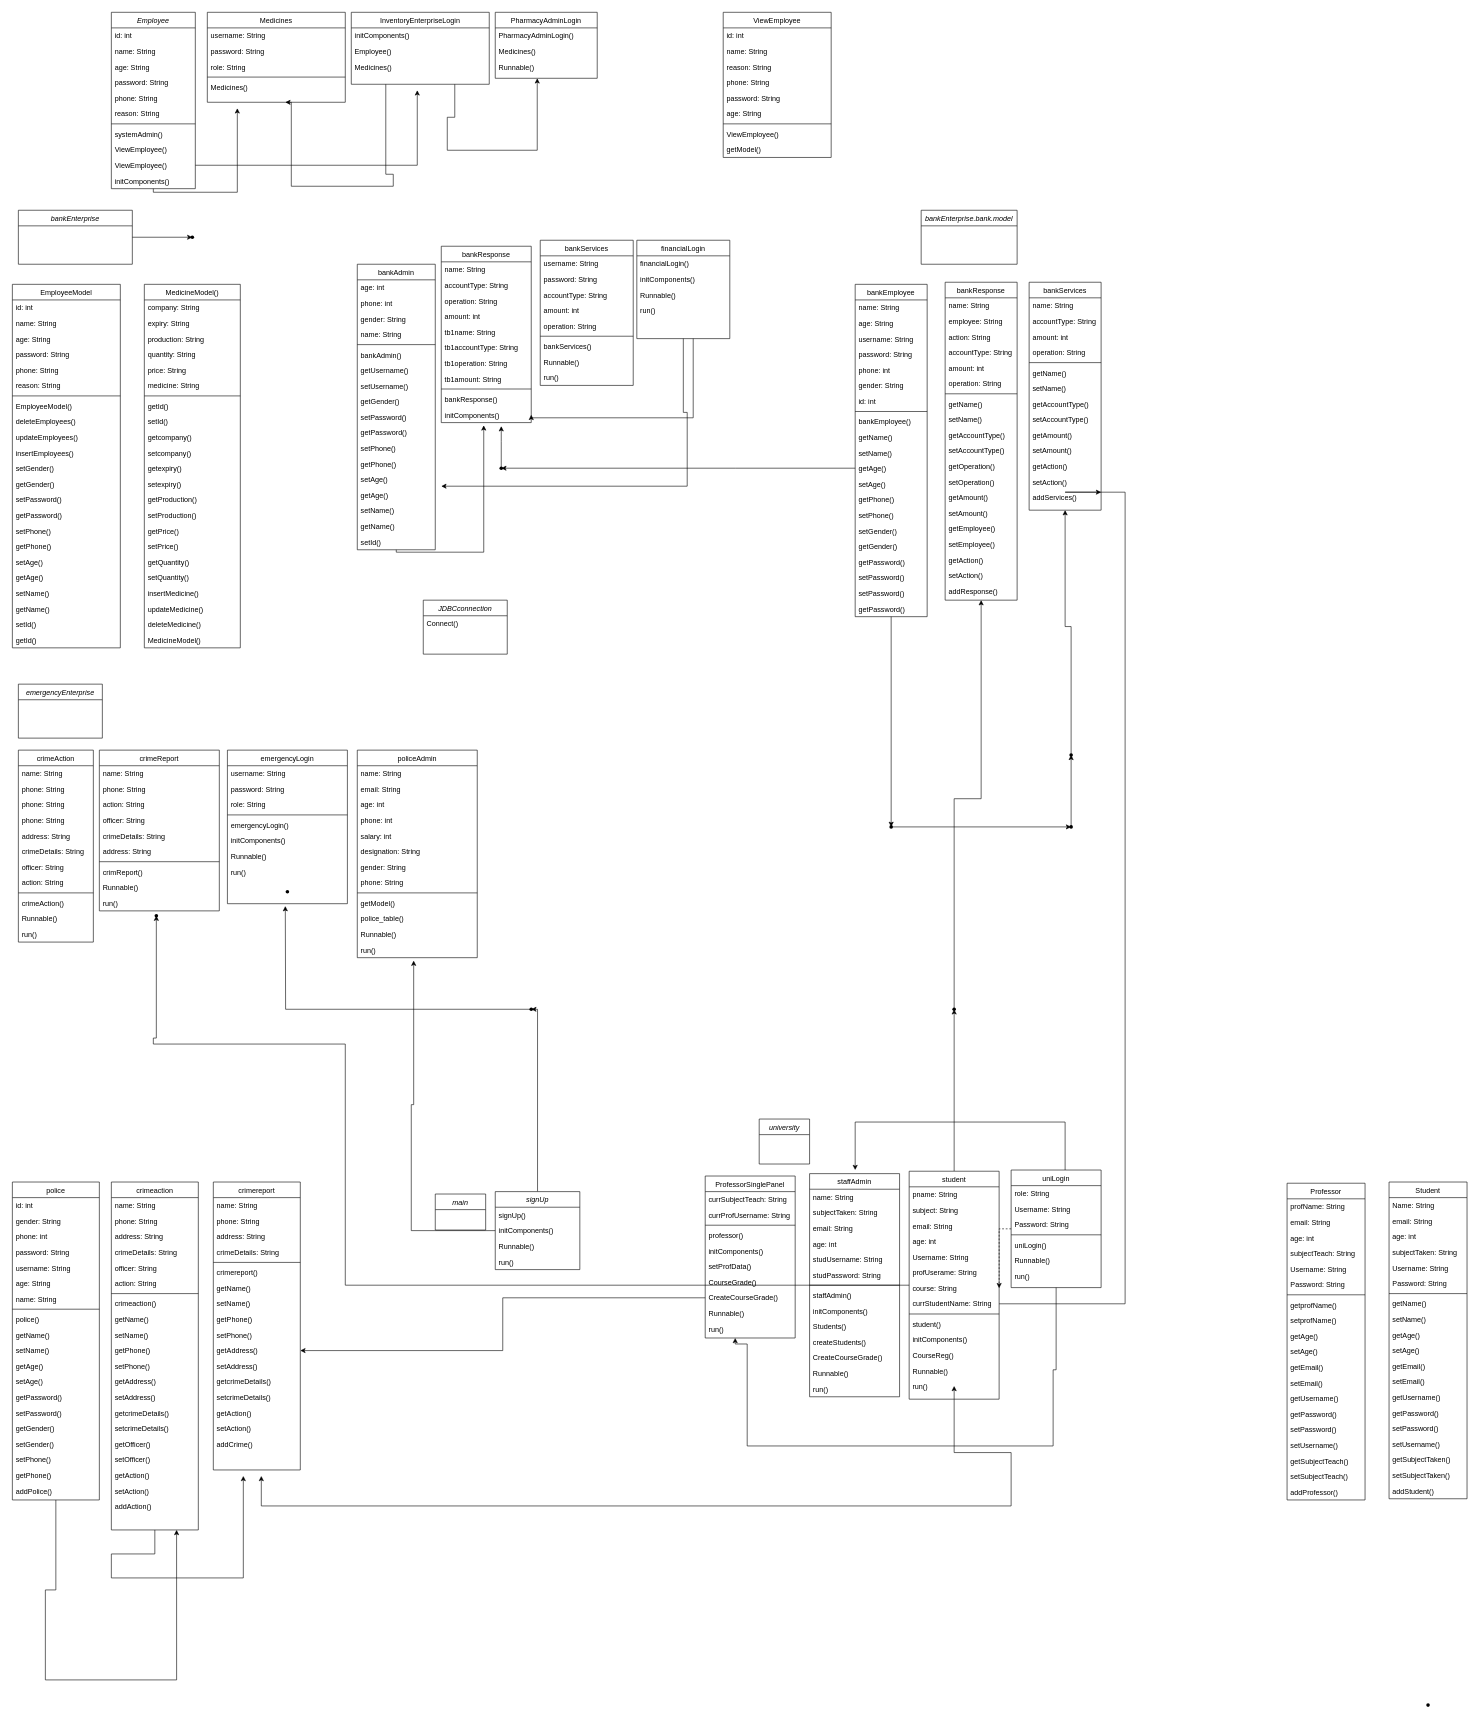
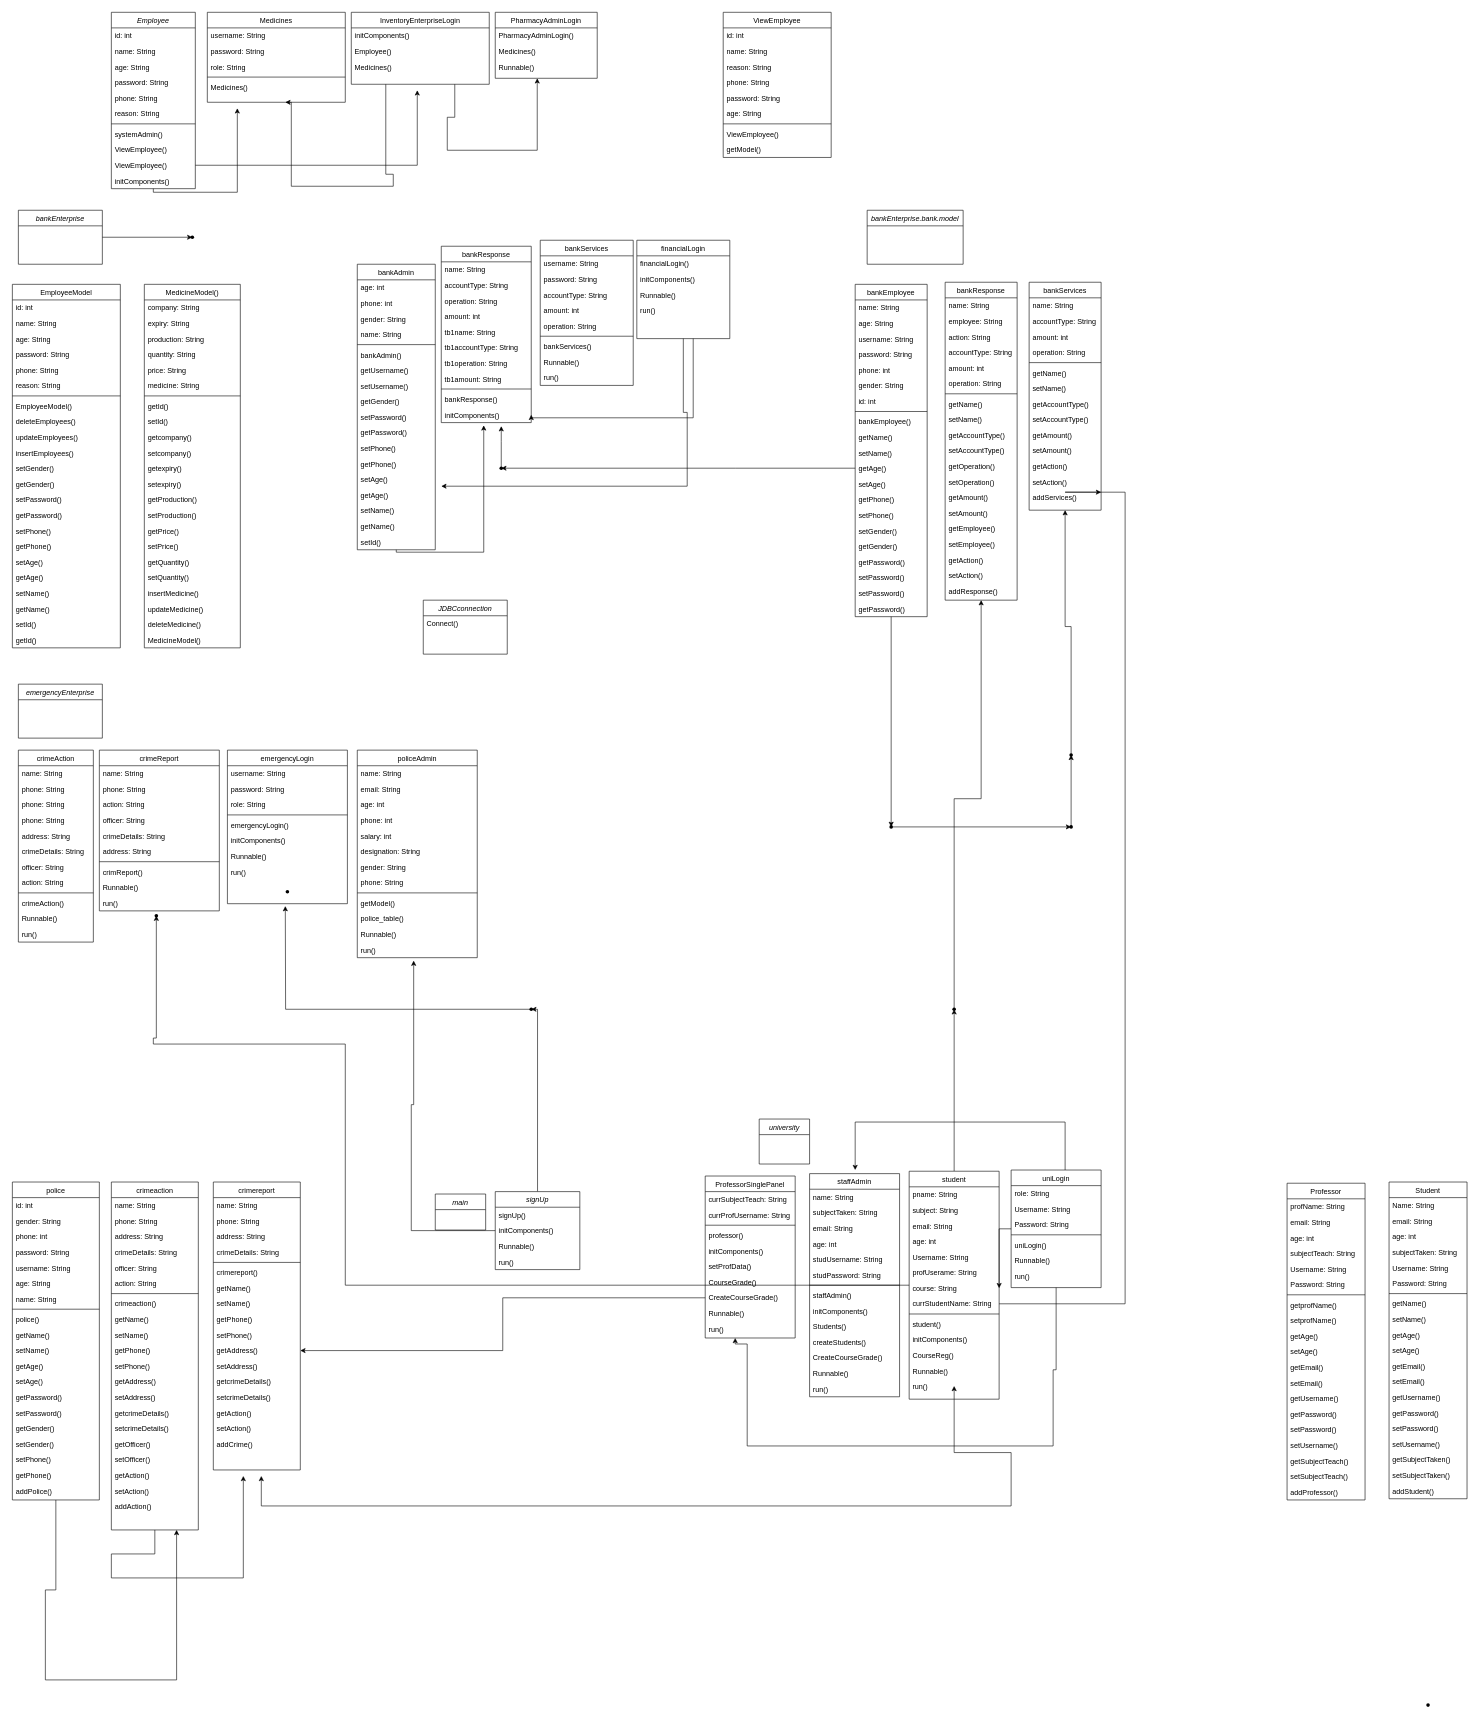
(75, 237) -> (60, 237)
(969, 237) -> (915, 237)
(1005, 1229) -> (1005, 1229)
